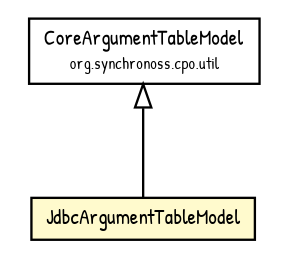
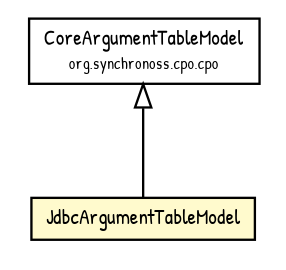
(144, 64) -> (144, 64)
